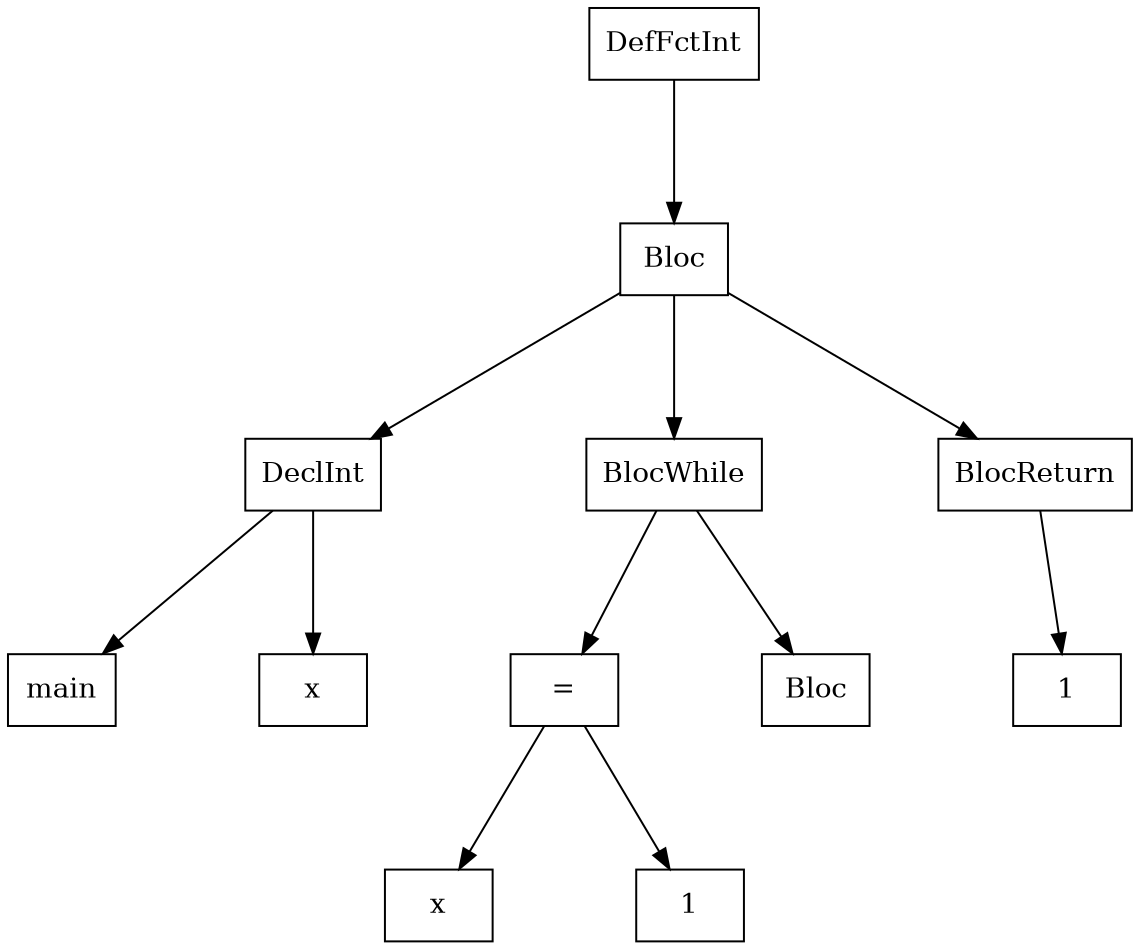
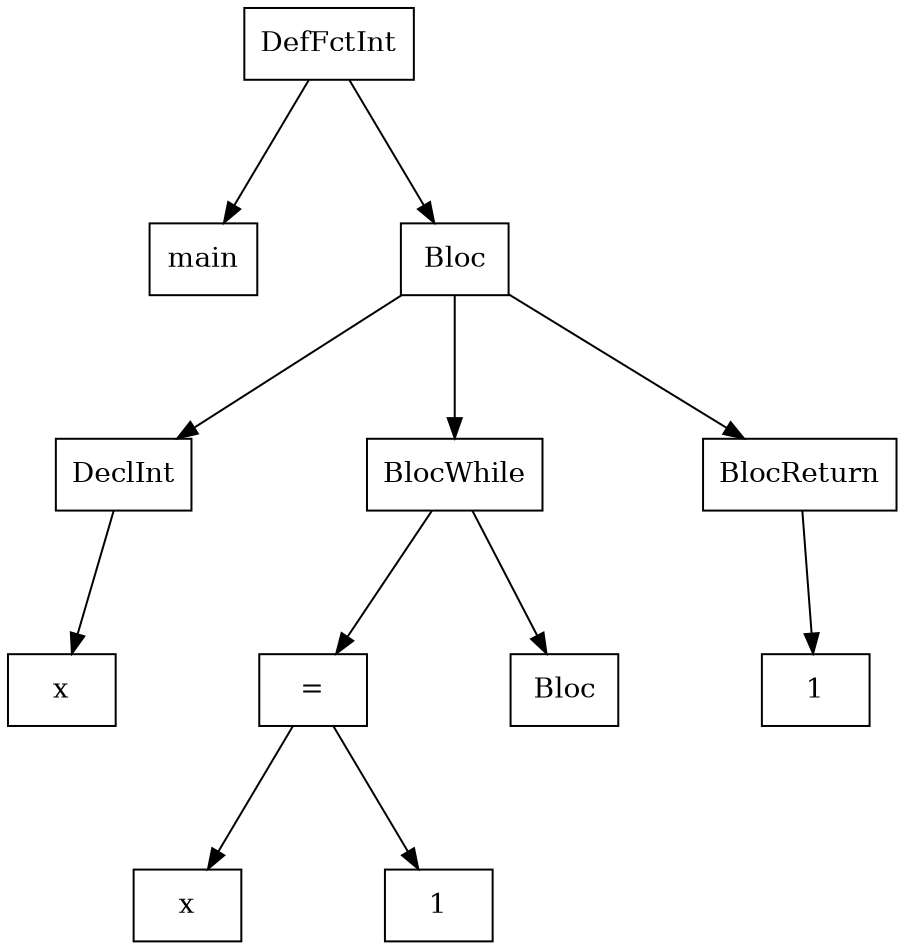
(196, 575) -> (272, 143)
